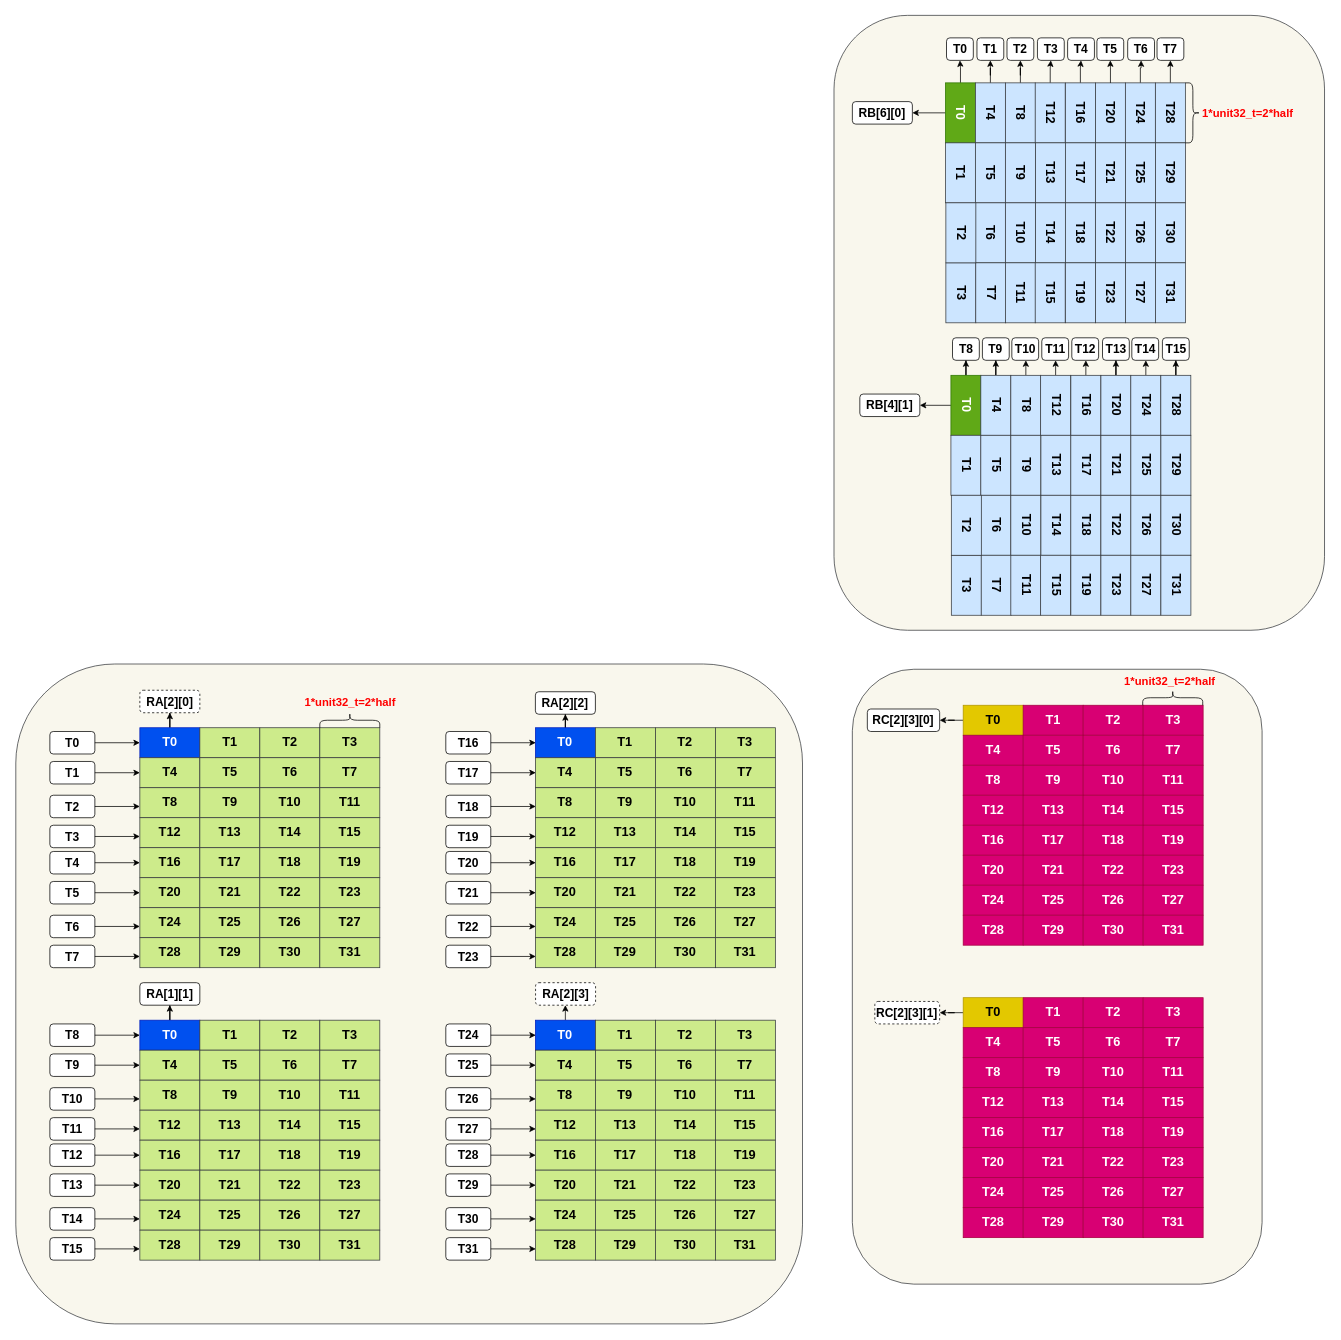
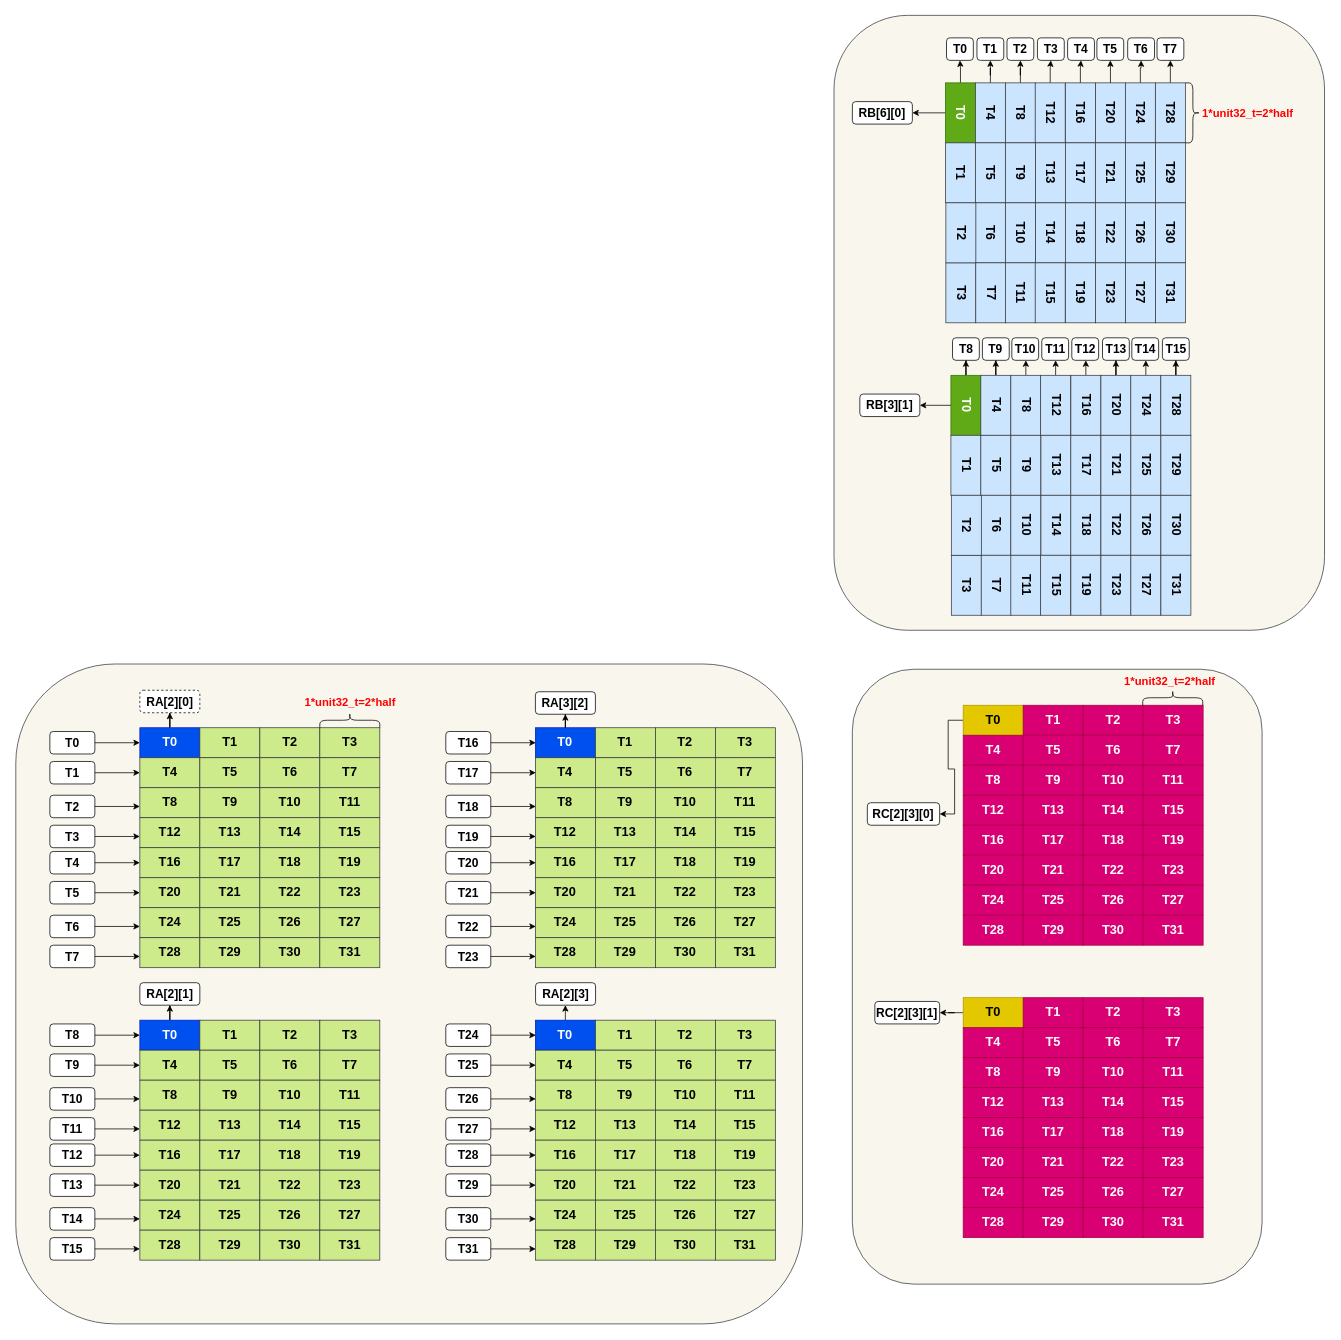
(890, 405) -> (890, 405)
(565, 703) -> (565, 703)
(904, 720) -> (904, 814)
(170, 994) -> (170, 994)
(566, 994) -> (566, 994)
(907, 1013) -> (907, 1013)
